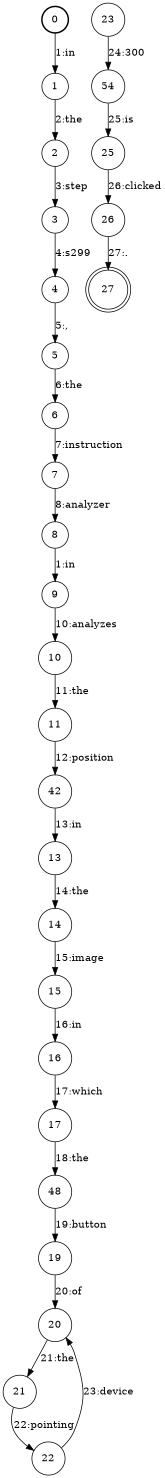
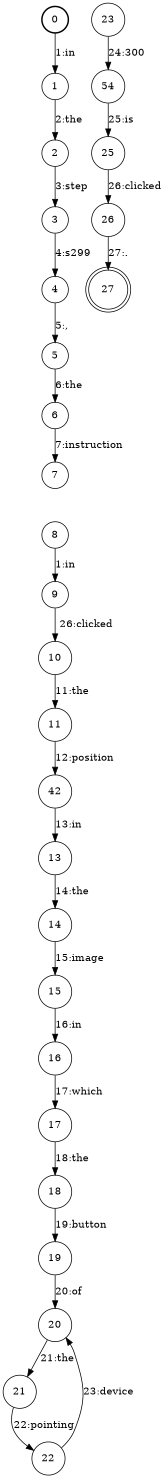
(55, 501) -> none
(86, 625) -> (86, 625)
(55, 1192) -> (55, 1192)
